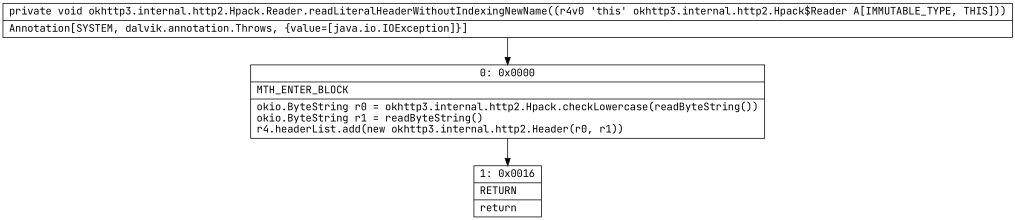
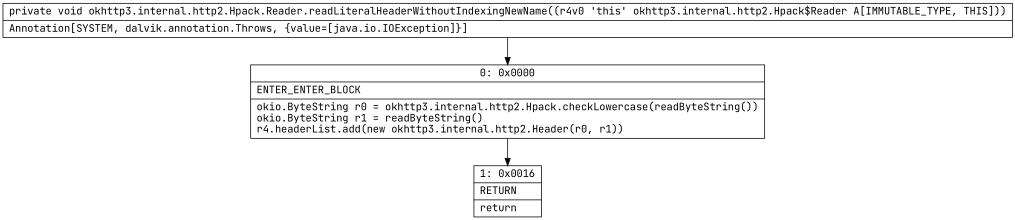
(303, 90) -> (309, 90)
